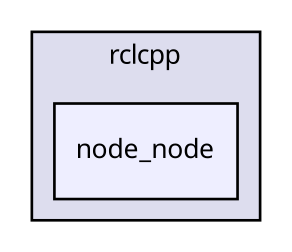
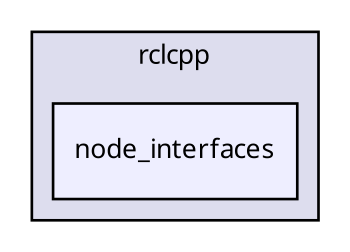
(146, 151) -> (175, 151)
